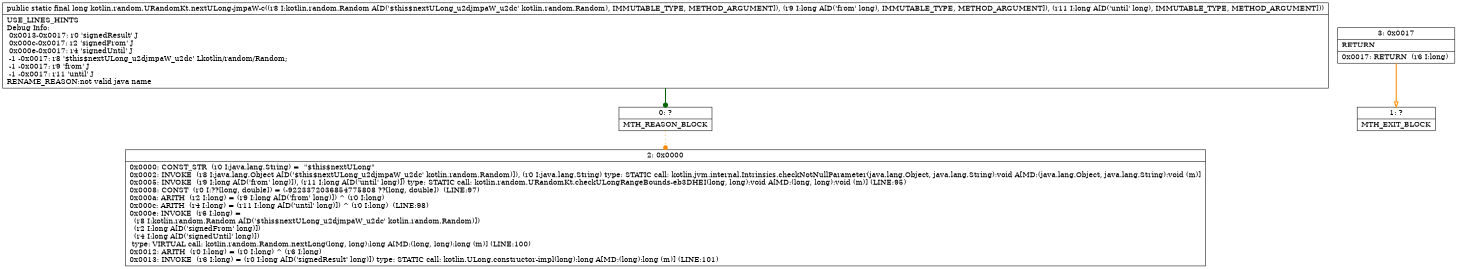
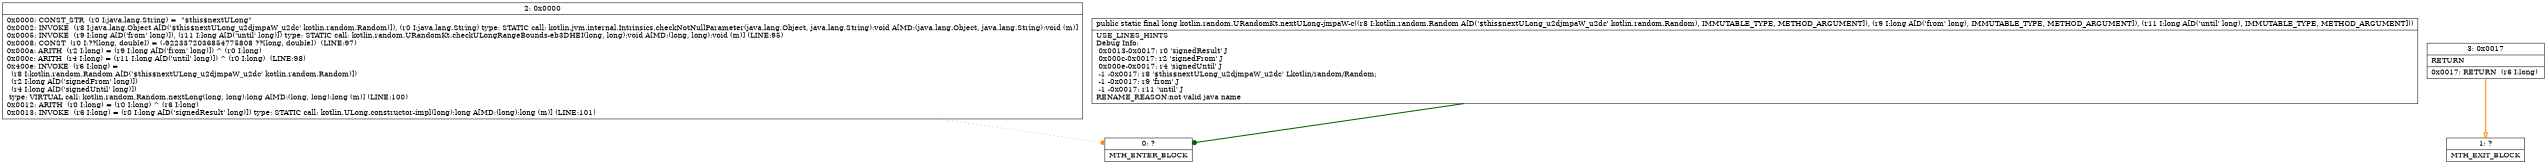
(665, 125) -> (1149, 155)
(665, 138) -> (1020, 131)
(187, 214) -> (64, 67)
